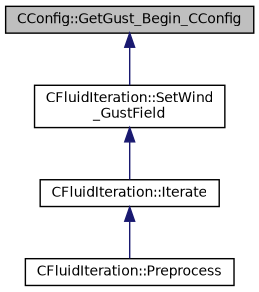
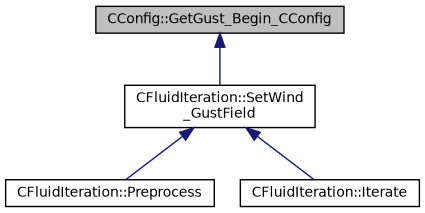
(130, 240) -> (154, 158)
